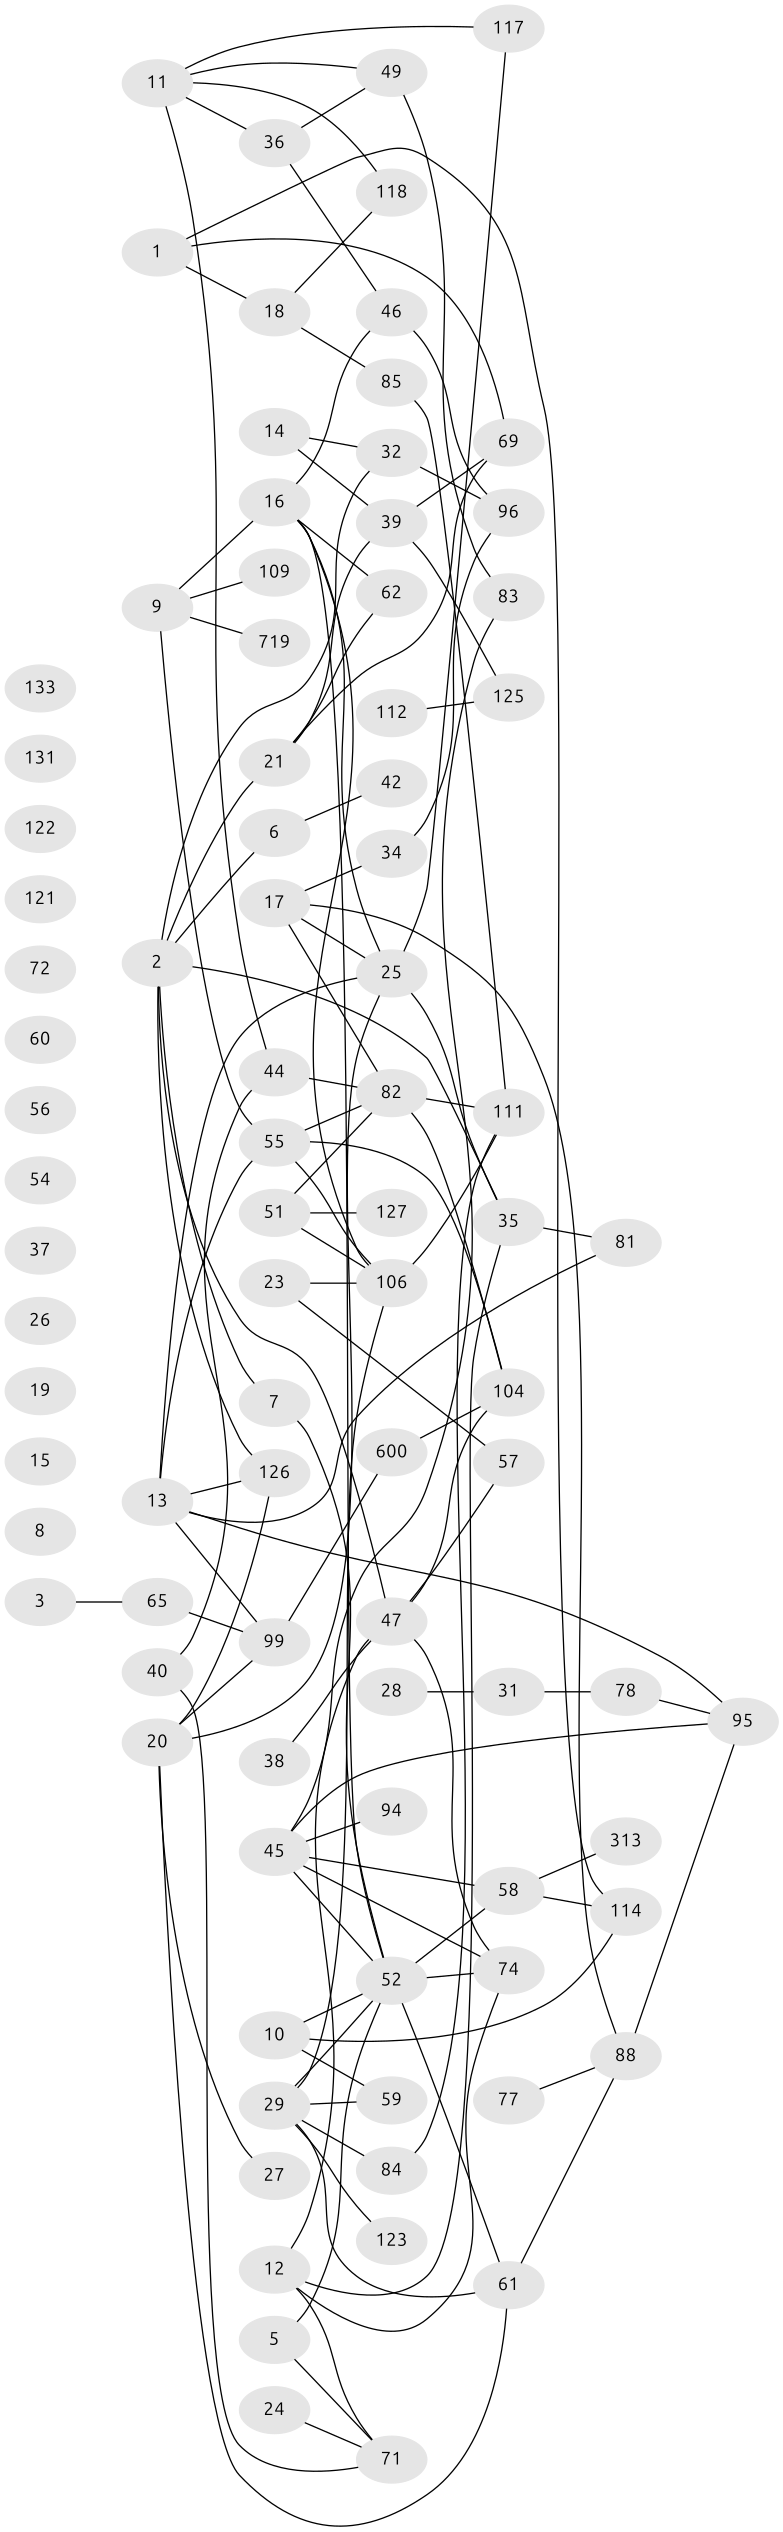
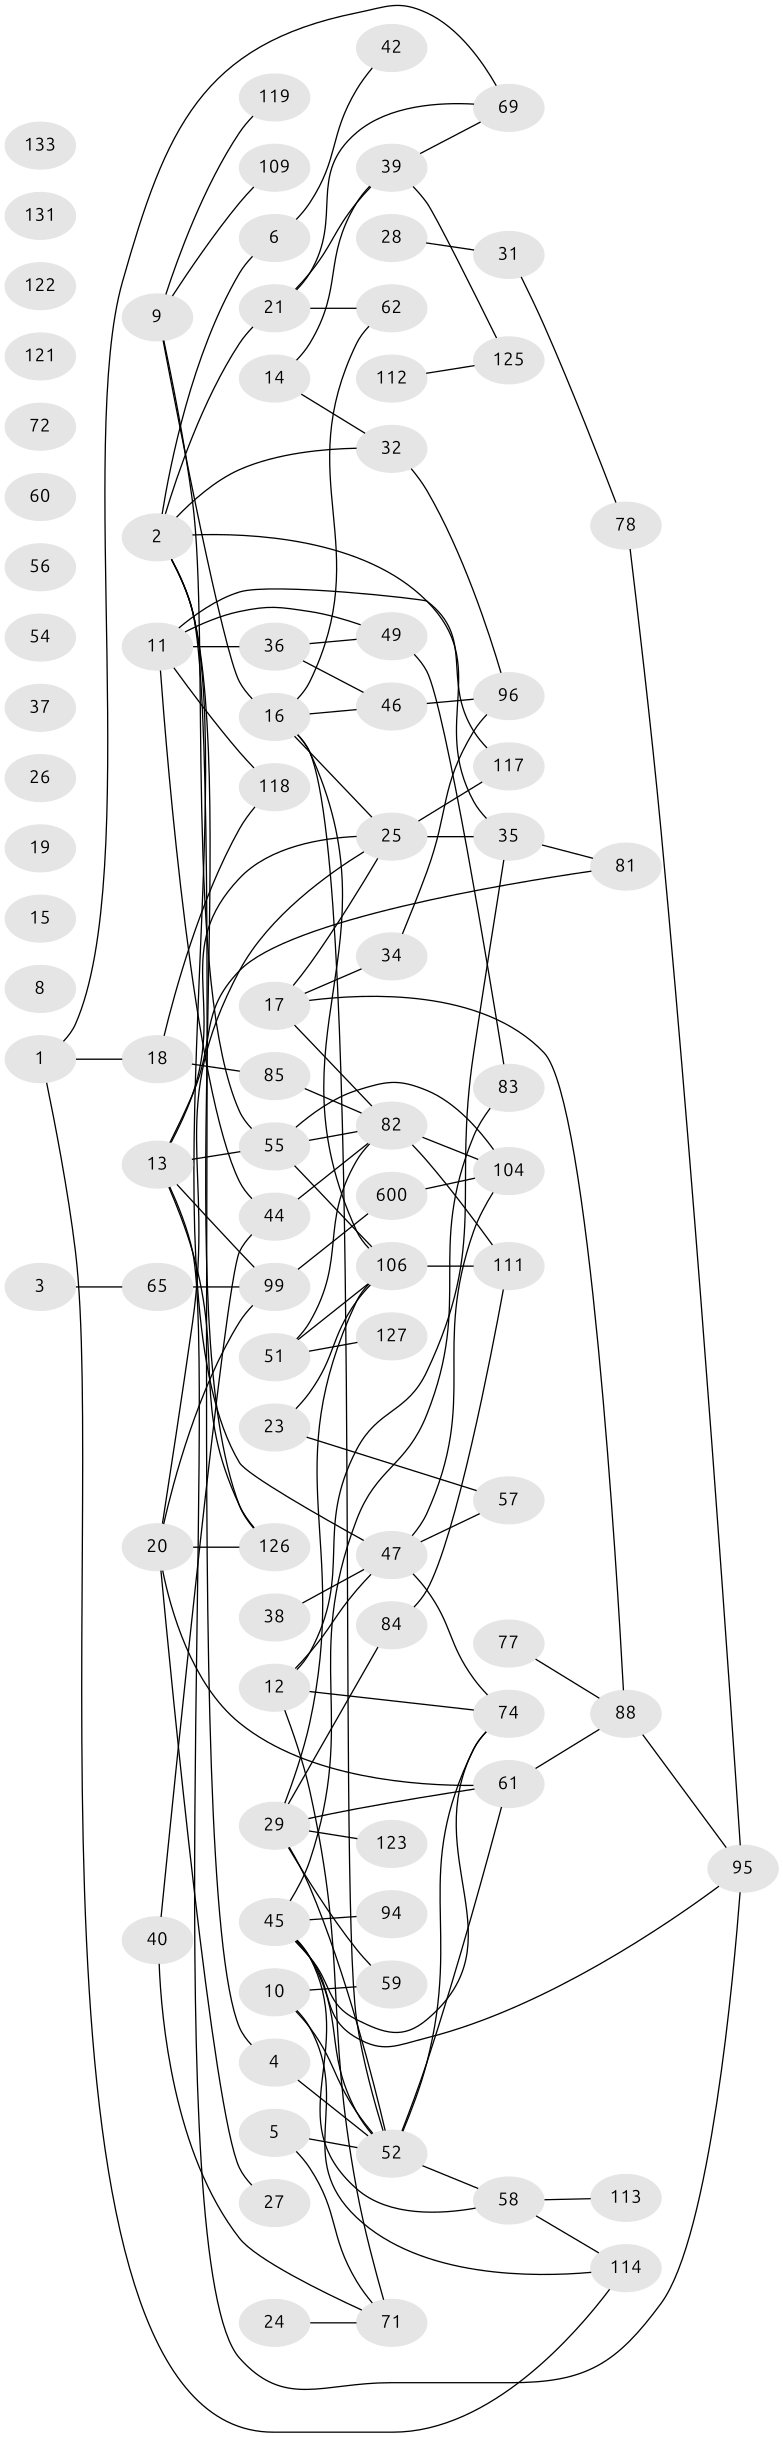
(275, 643) -> (275, 97)
(470, 742) -> (333, 1101)
(275, 1403) -> (275, 2063)
(626, 1841) -> (626, 2198)
